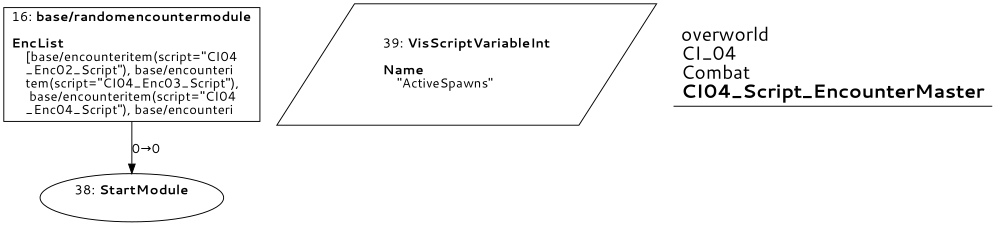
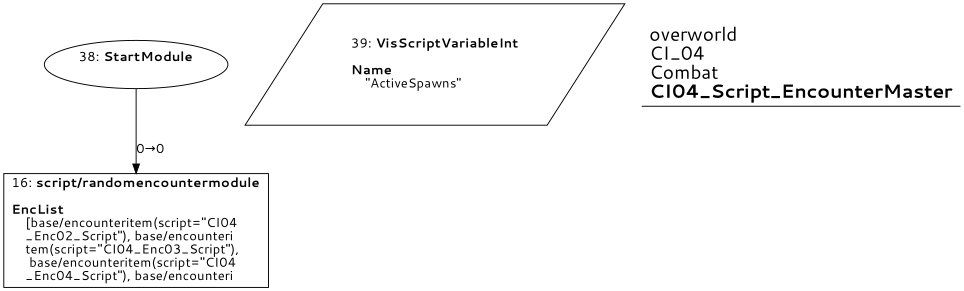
(144, 17) -> (148, 183)
(132, 143) -> (136, 126)
